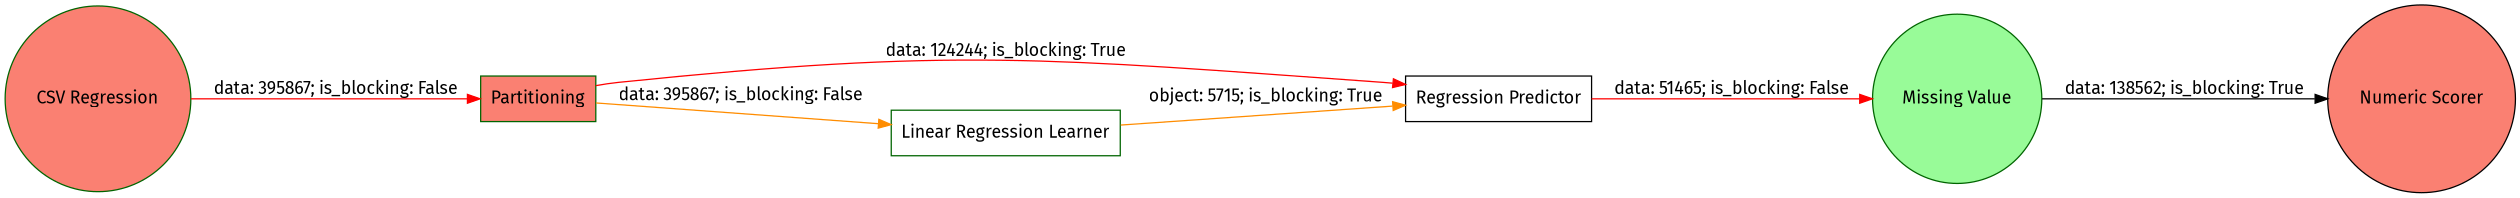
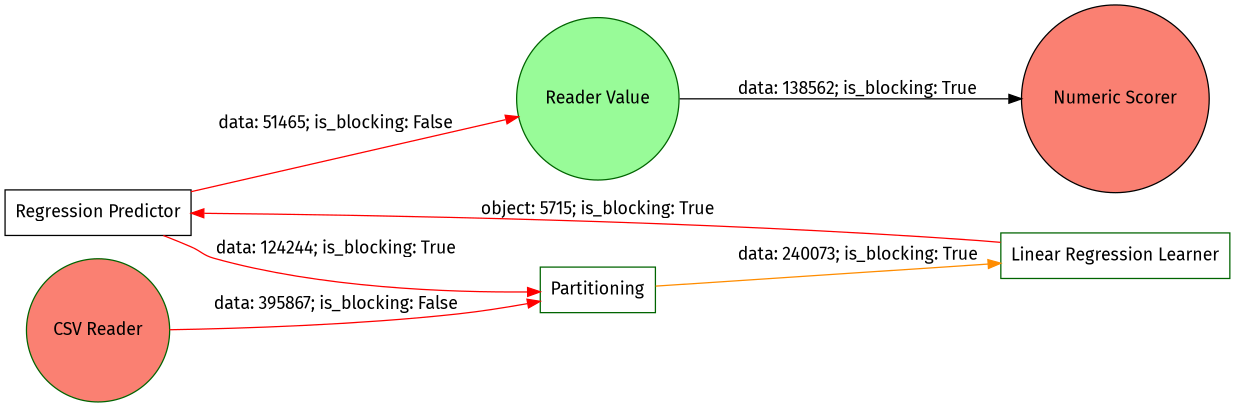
(994, 60) -> (342, 282)
(741, 96) -> (858, 255)
(98, 99) -> (98, 330)
(538, 99) -> (598, 290)
(1957, 99) -> (598, 99)
(1257, 116) -> (603, 222)
